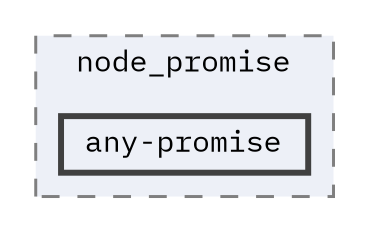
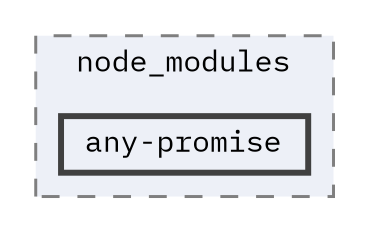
(185, 64) -> (185, 64)
